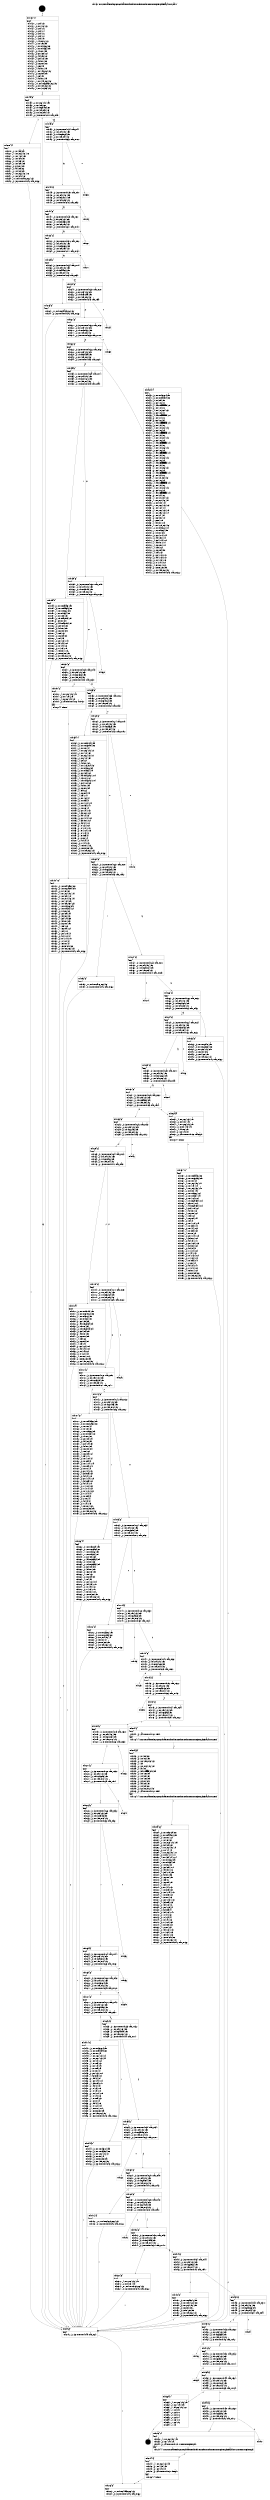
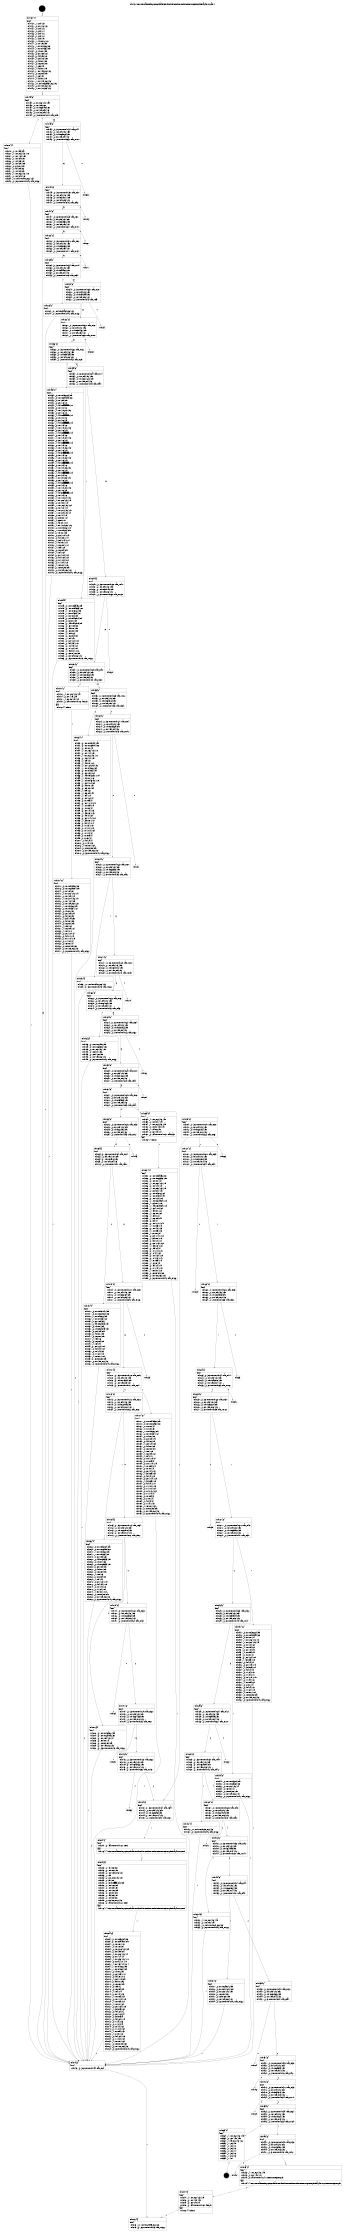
(137, 1722) -> (179, 1469)
